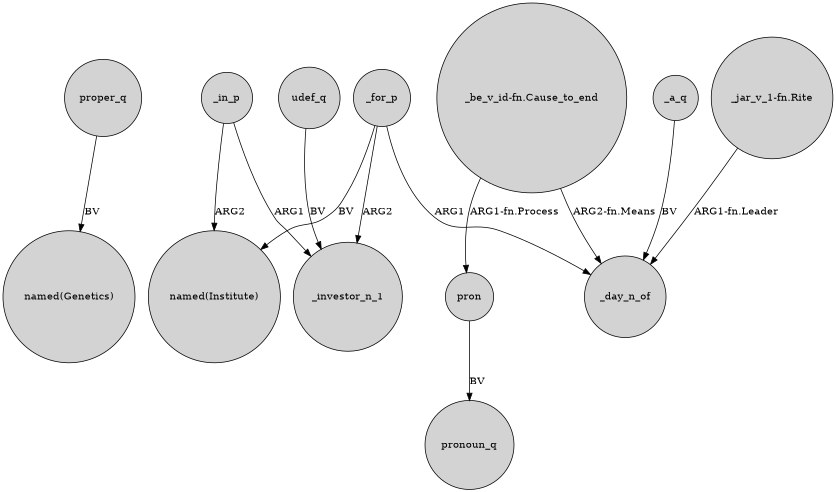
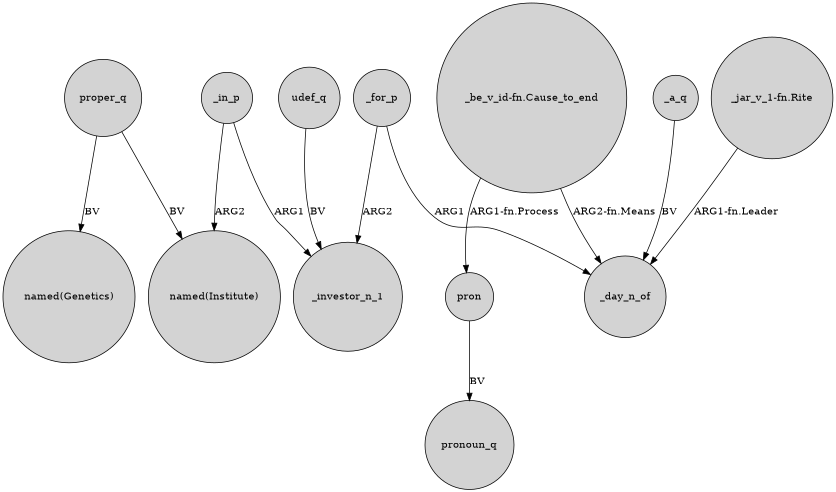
(340, 204) -> (150, 182)
